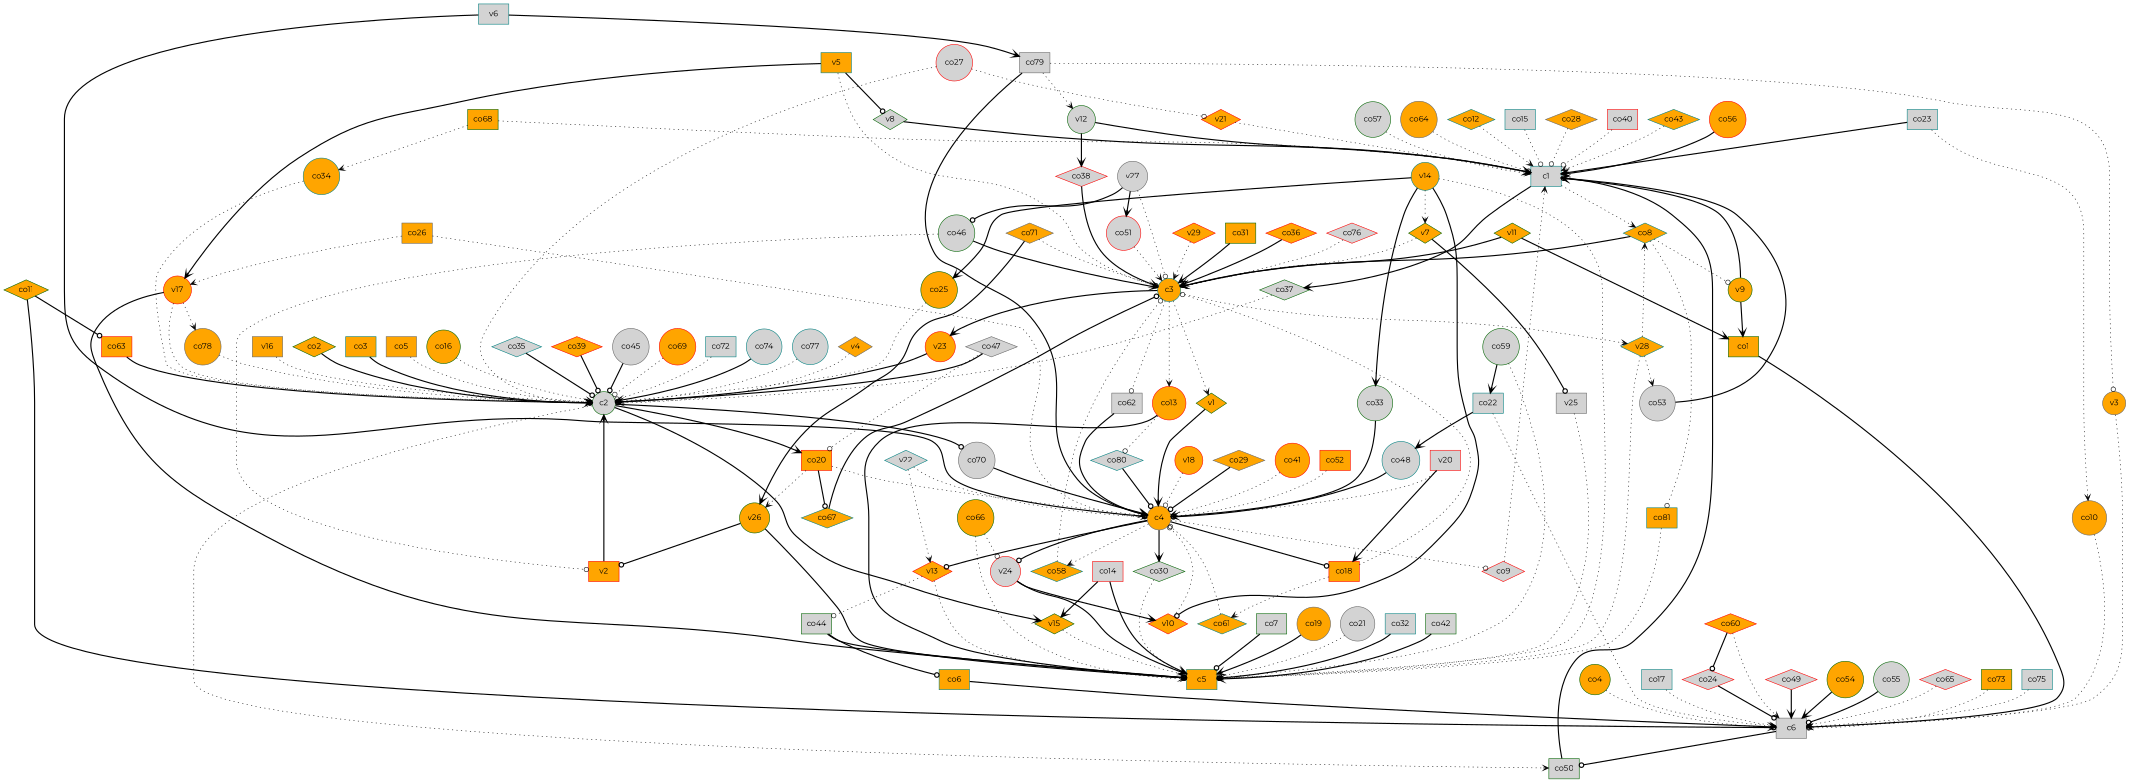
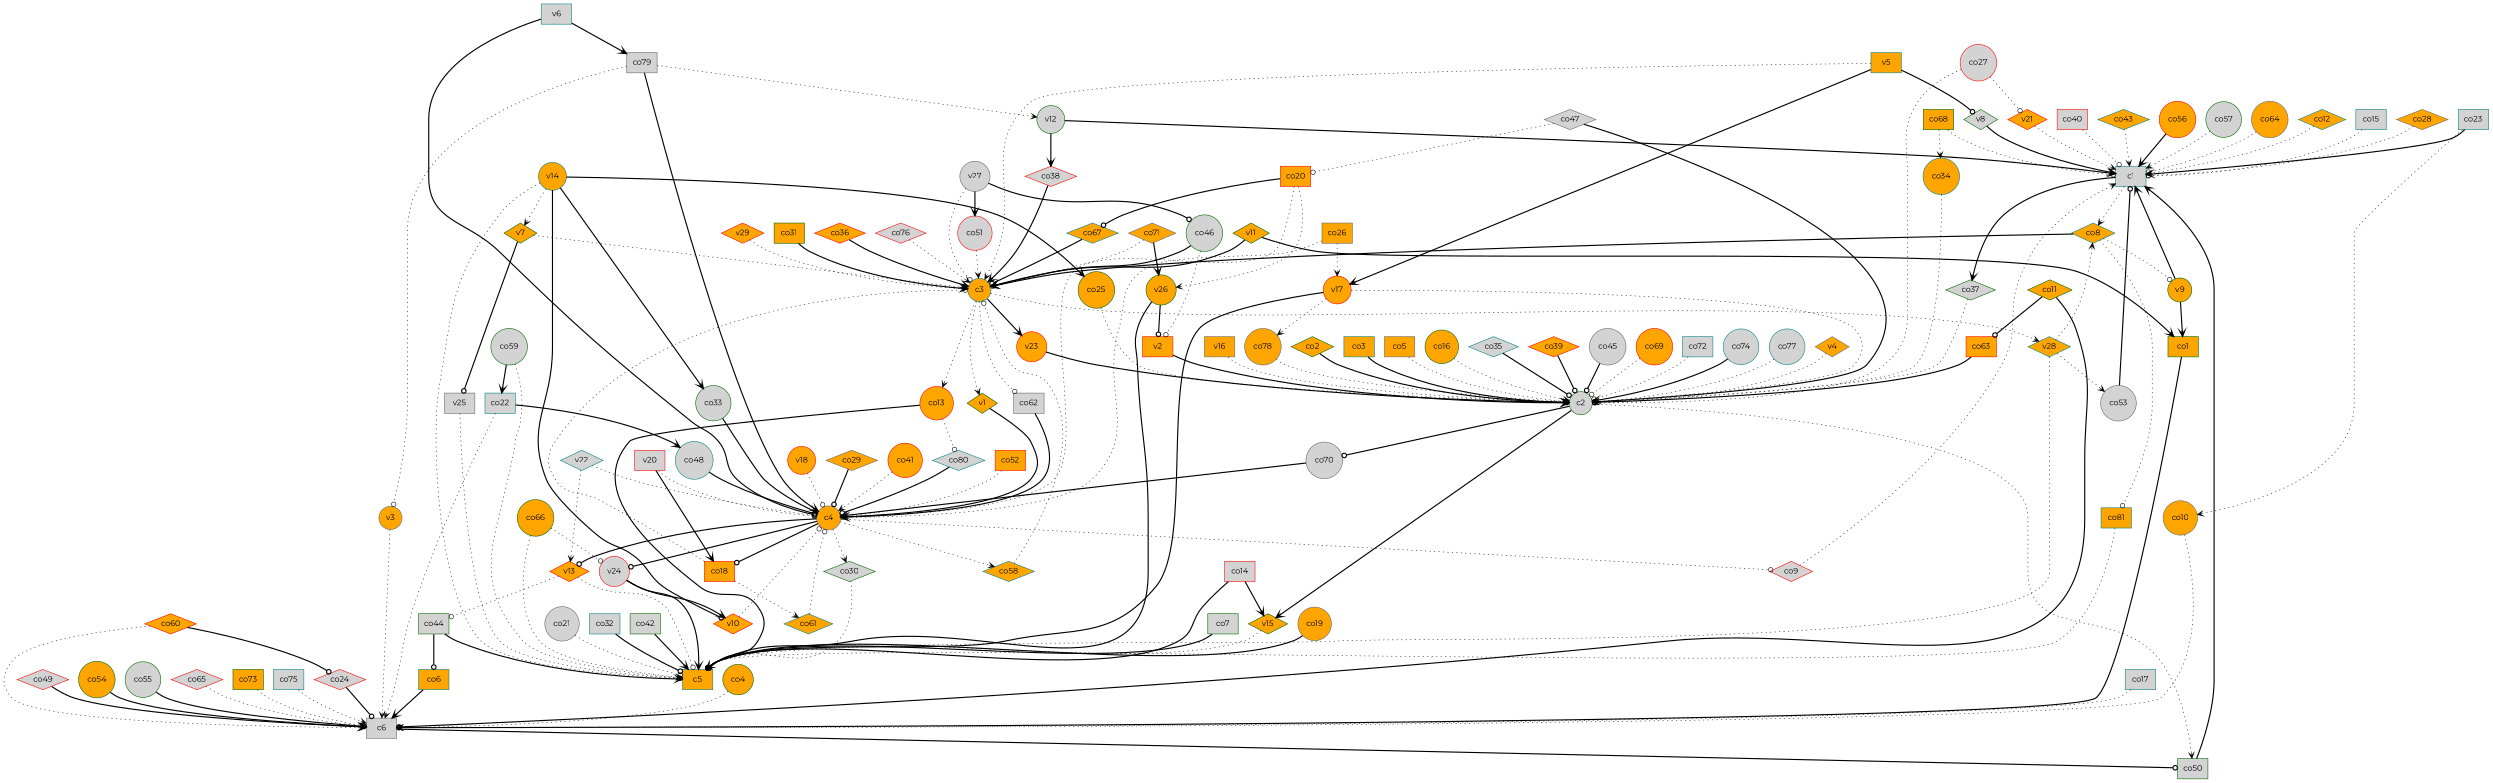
(987, 183) -> (1358, 75)
(689, 420) -> none
(1159, 543) -> (839, 543)
(1686, 718) -> (567, 721)
